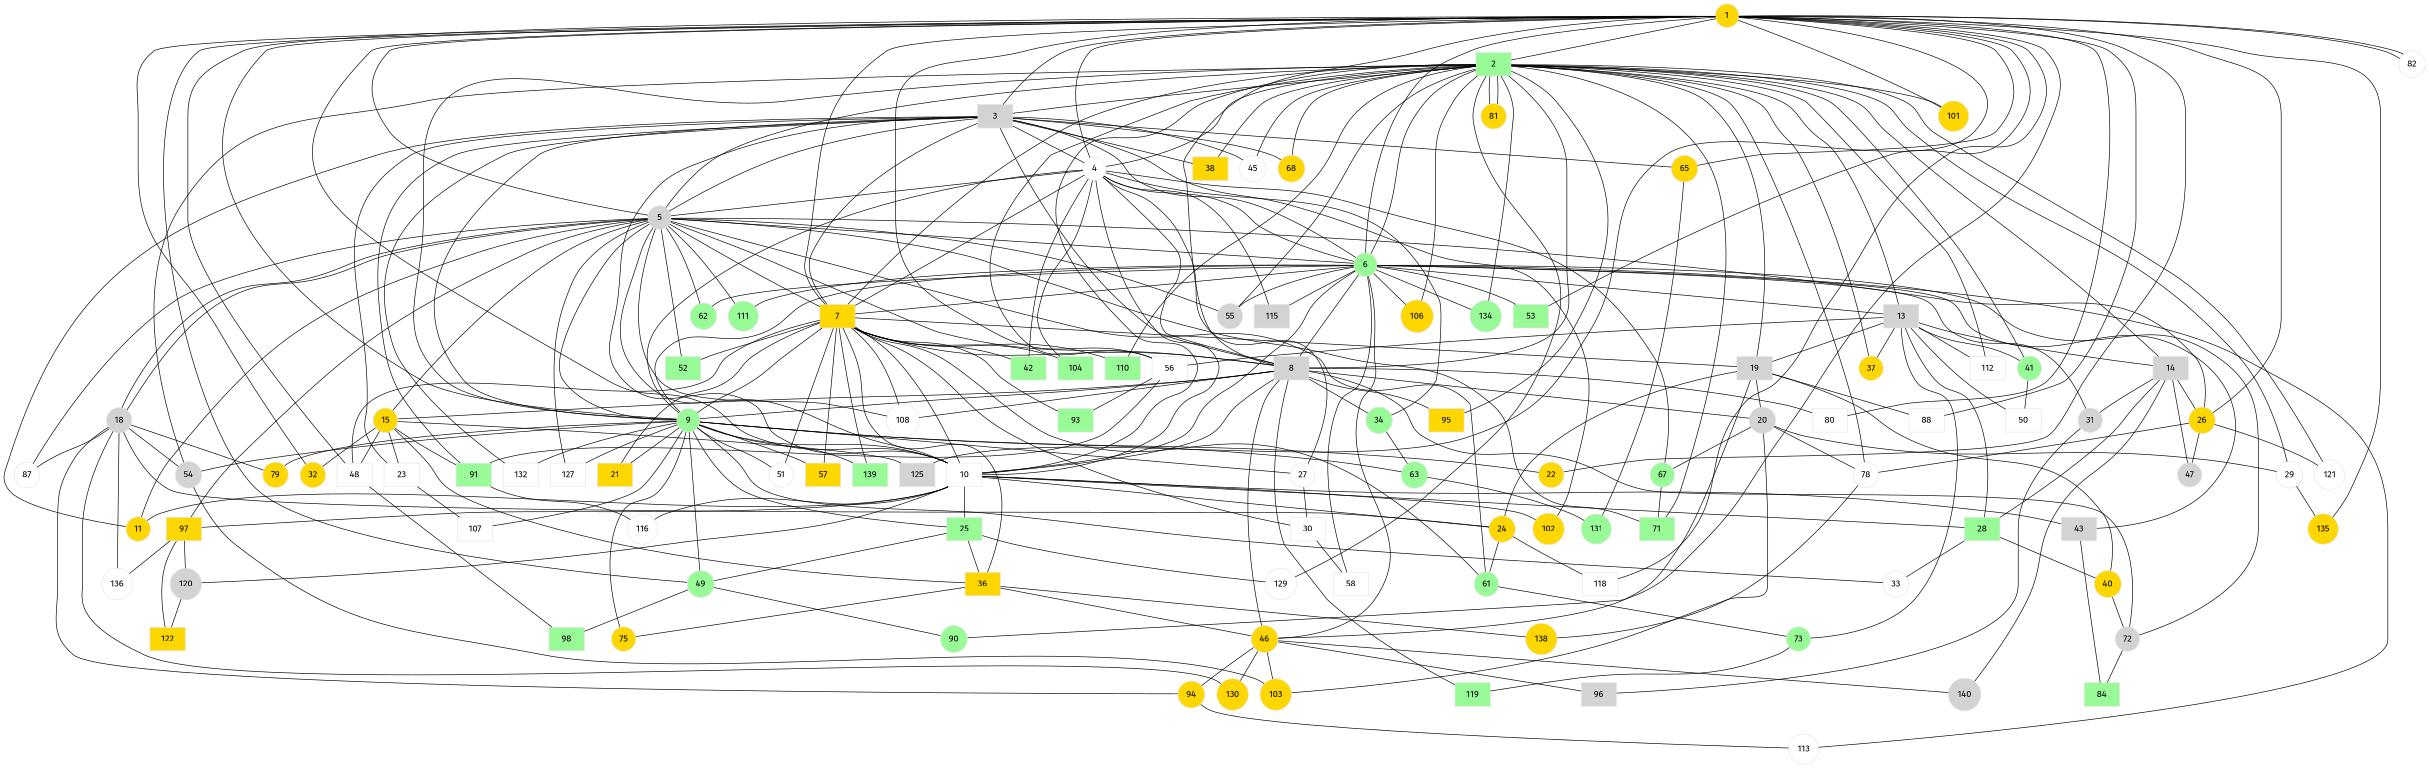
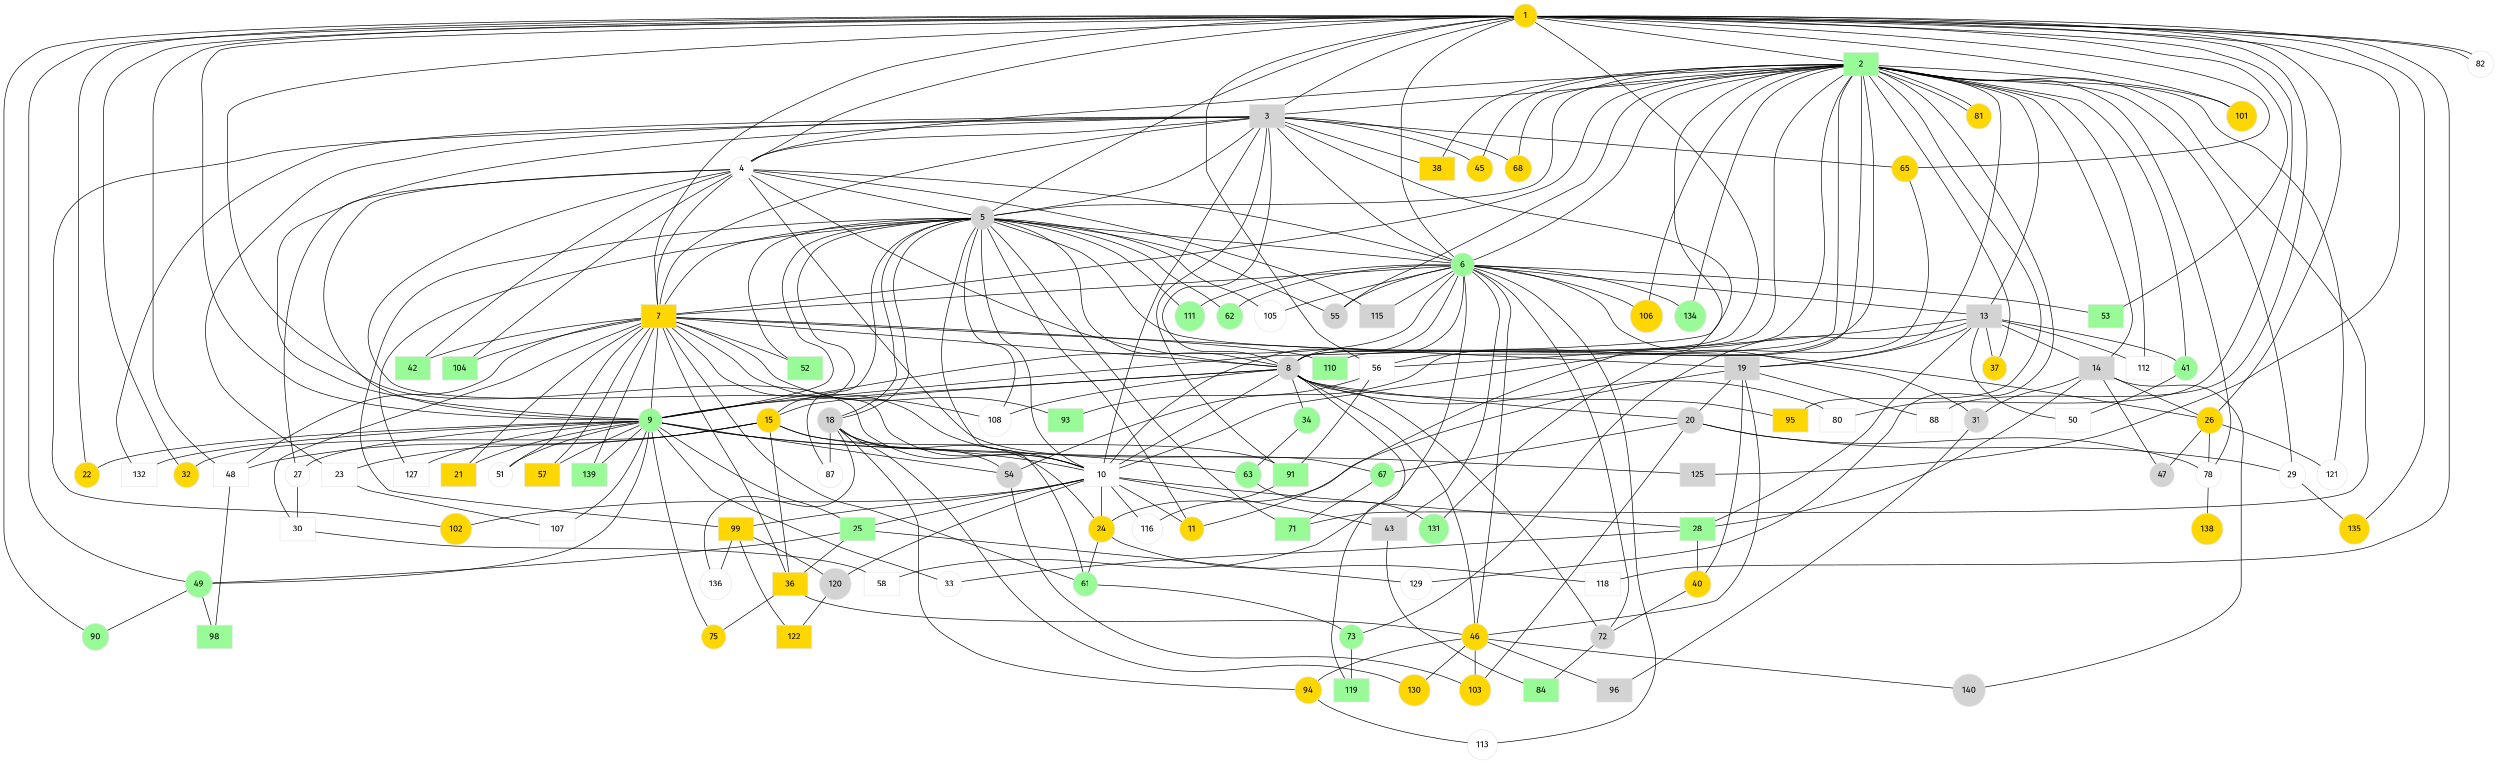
(1253, 169) -> (1480, 169)
(1358, 217) -> none
none -> (1270, 316)
(1291, 368) -> (1289, 368)
(276, 475) -> none
(184, 529) -> (736, 529)
(1263, 612) -> none
